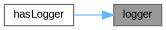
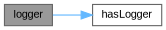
(88, 15) -> (67, 15)
